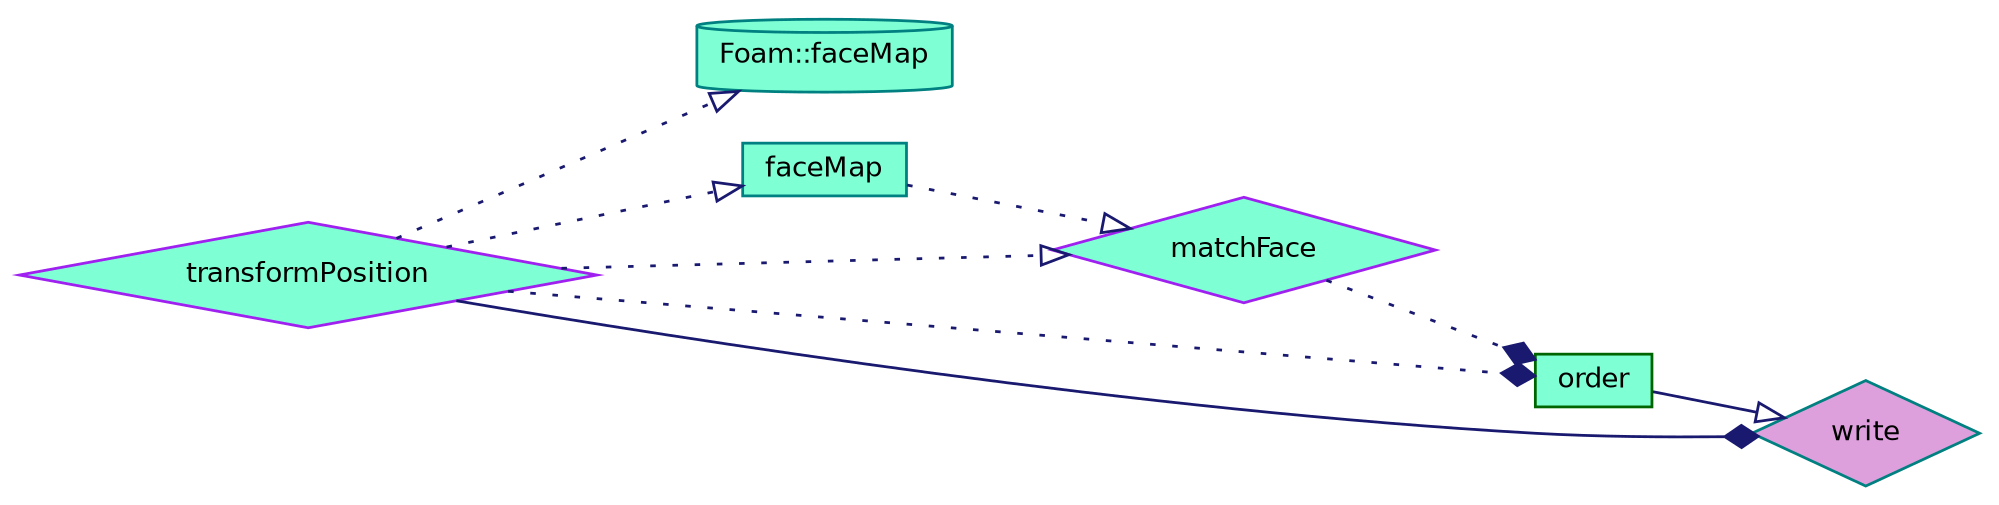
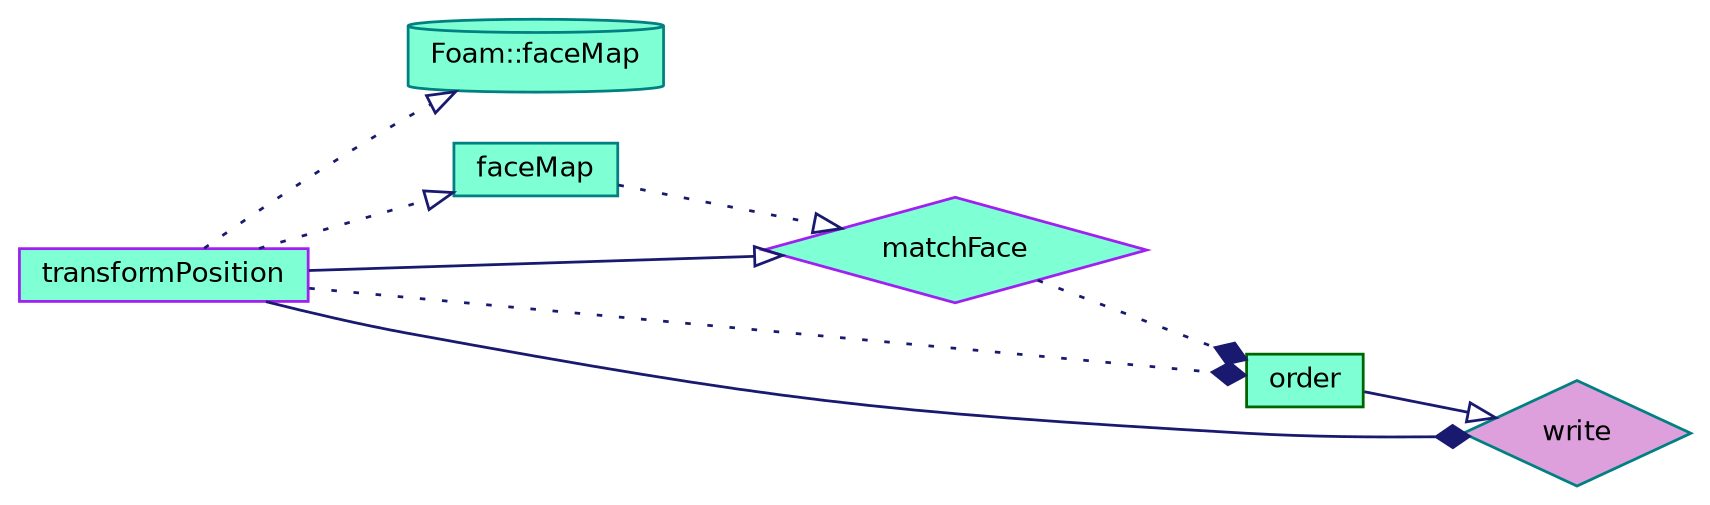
(801, 262) -> (532, 263)
(308, 275) -> (164, 275)
